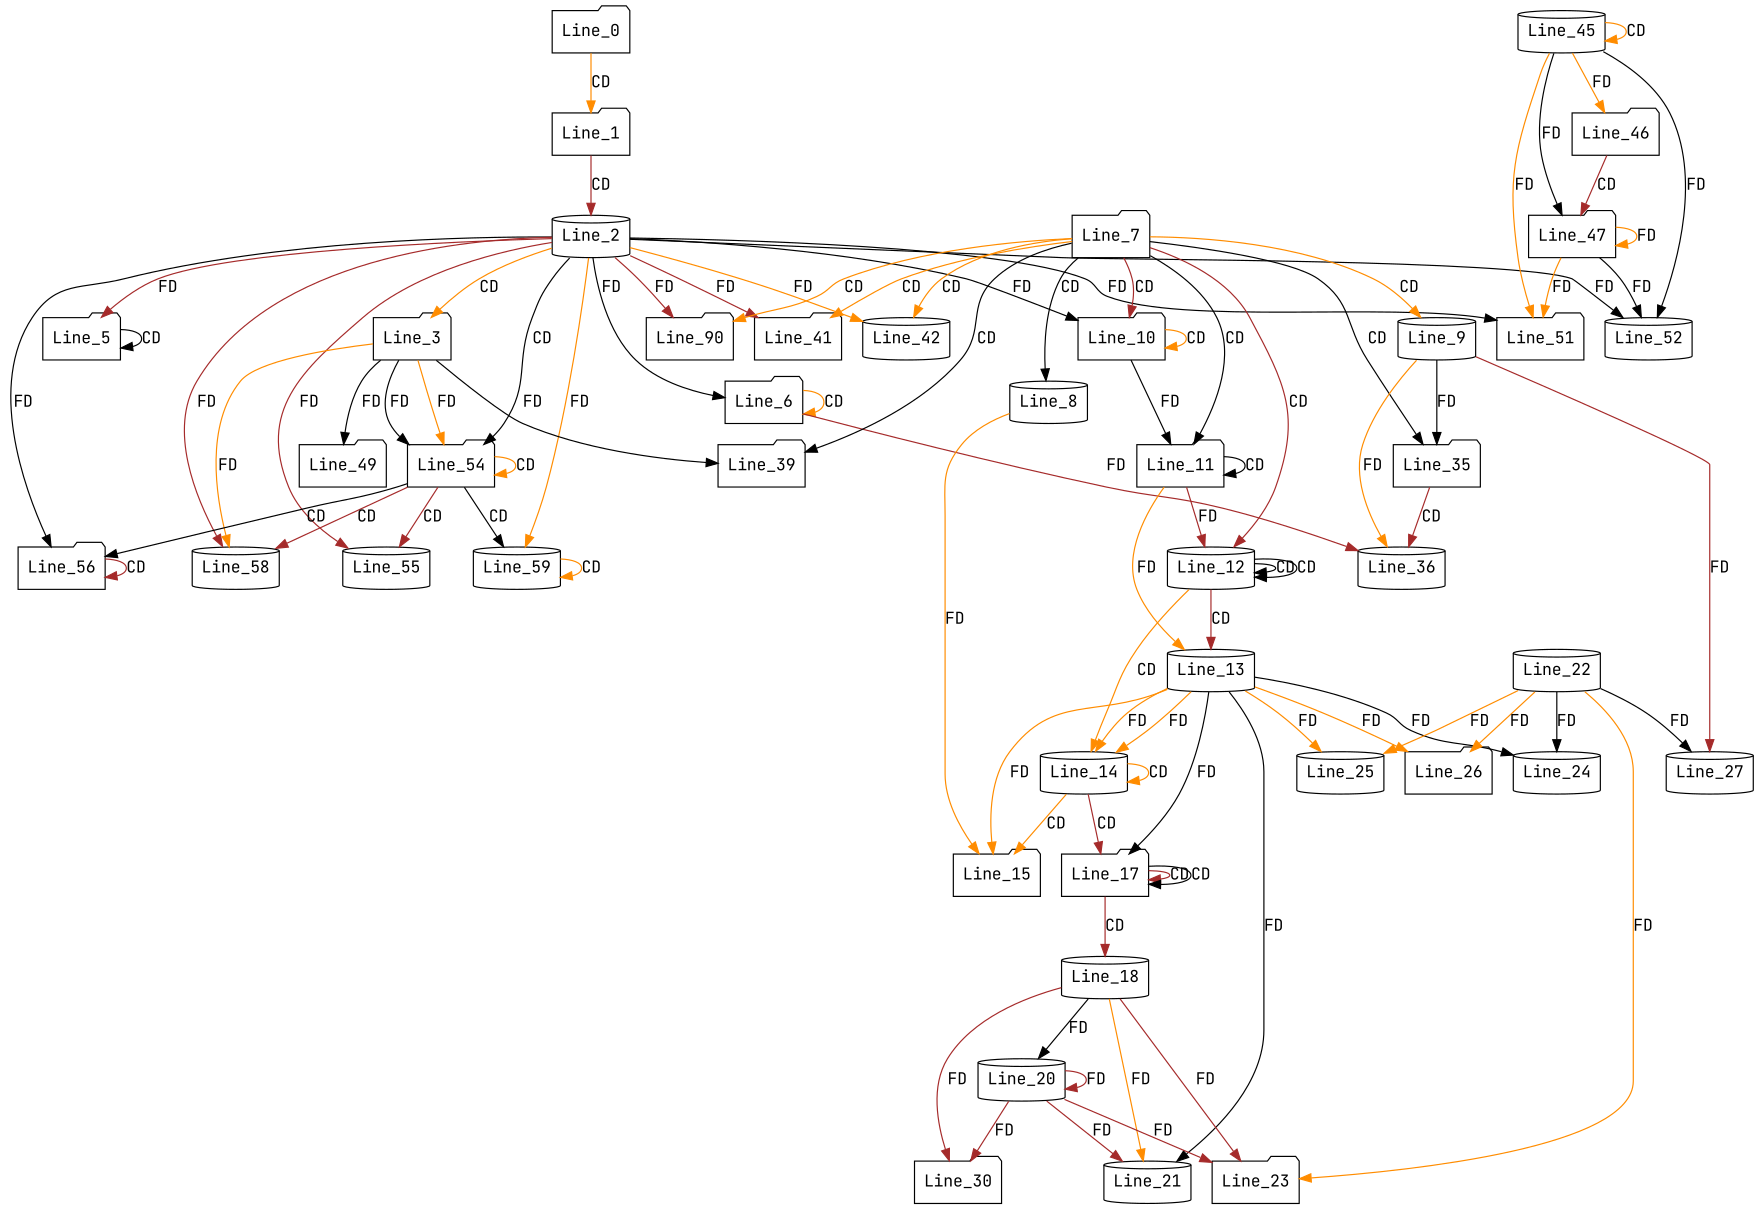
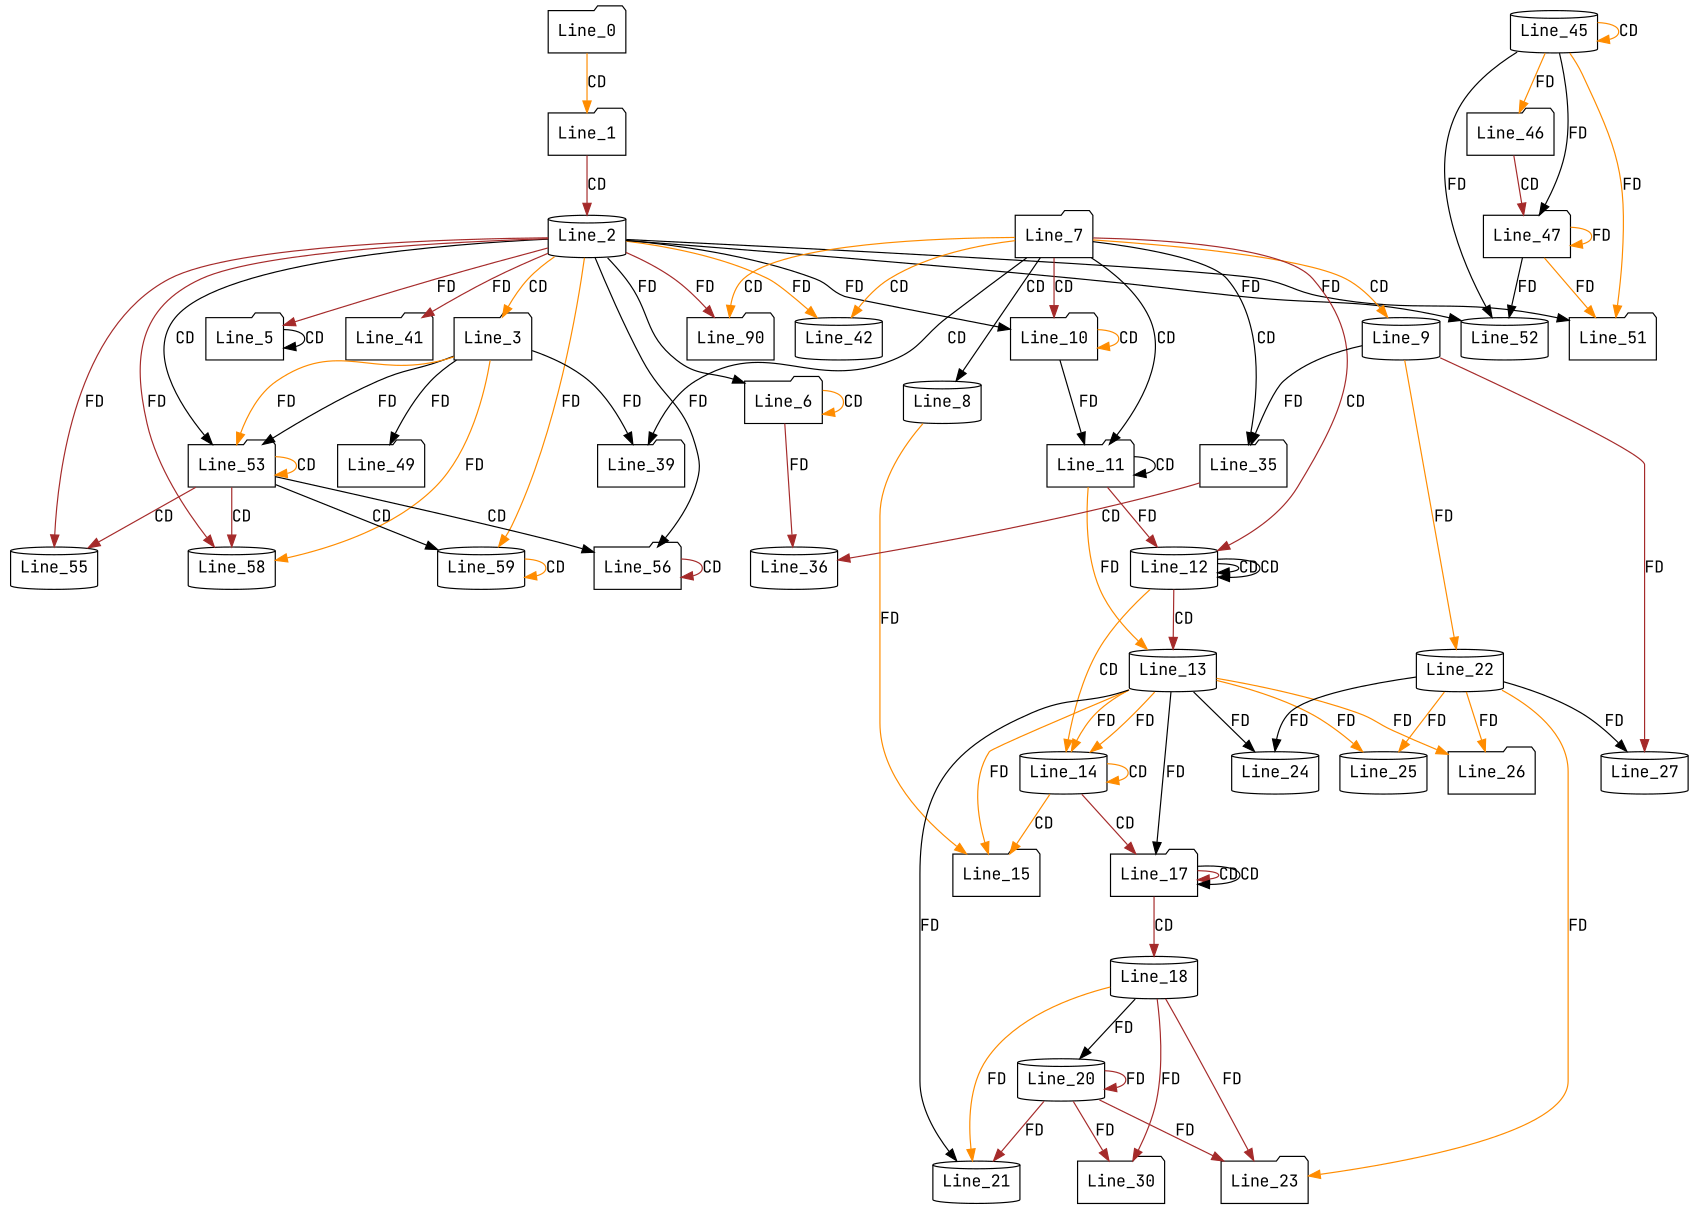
(952, 263) -> none
(1364, 442) -> (1429, 499)
(451, 466) -> (232, 466)
